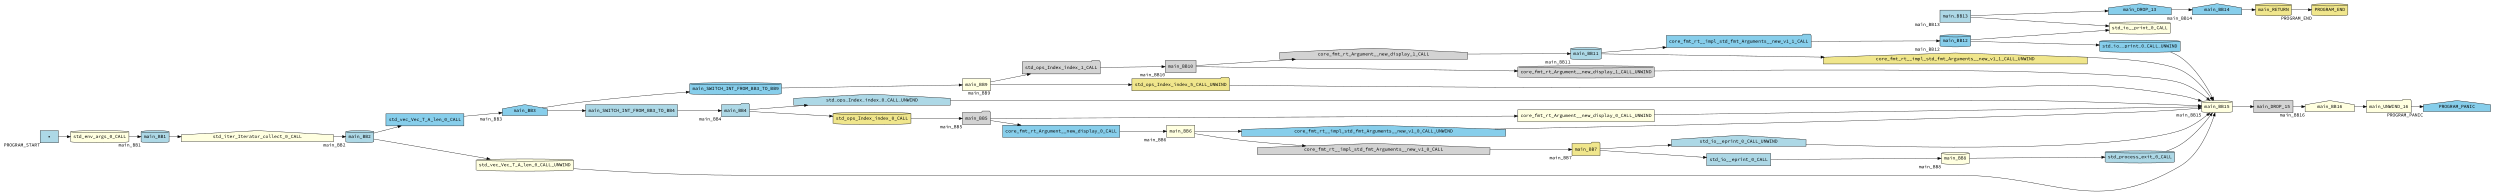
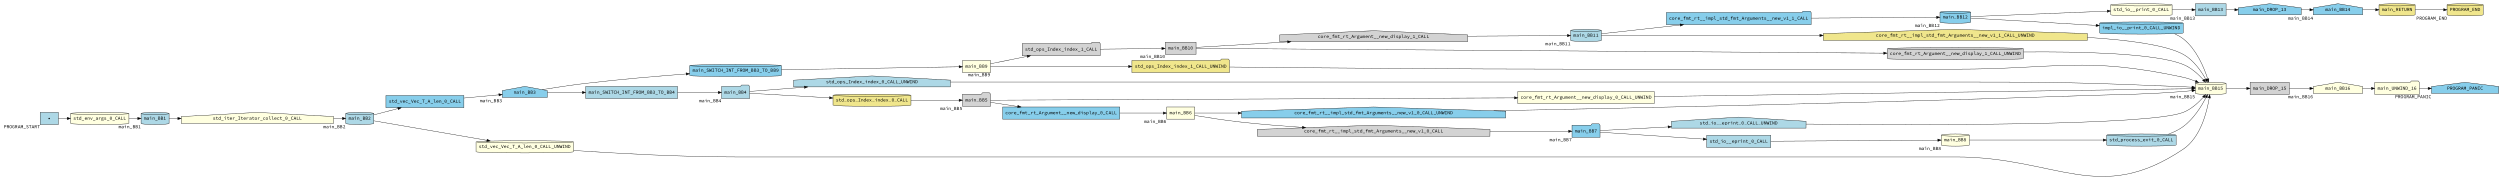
(2038, 22) -> (2182, 10)
(2140, 46) -> (2141, 28)
(1181, 85) -> (1181, 66)
(1586, 150) -> (1586, 131)
